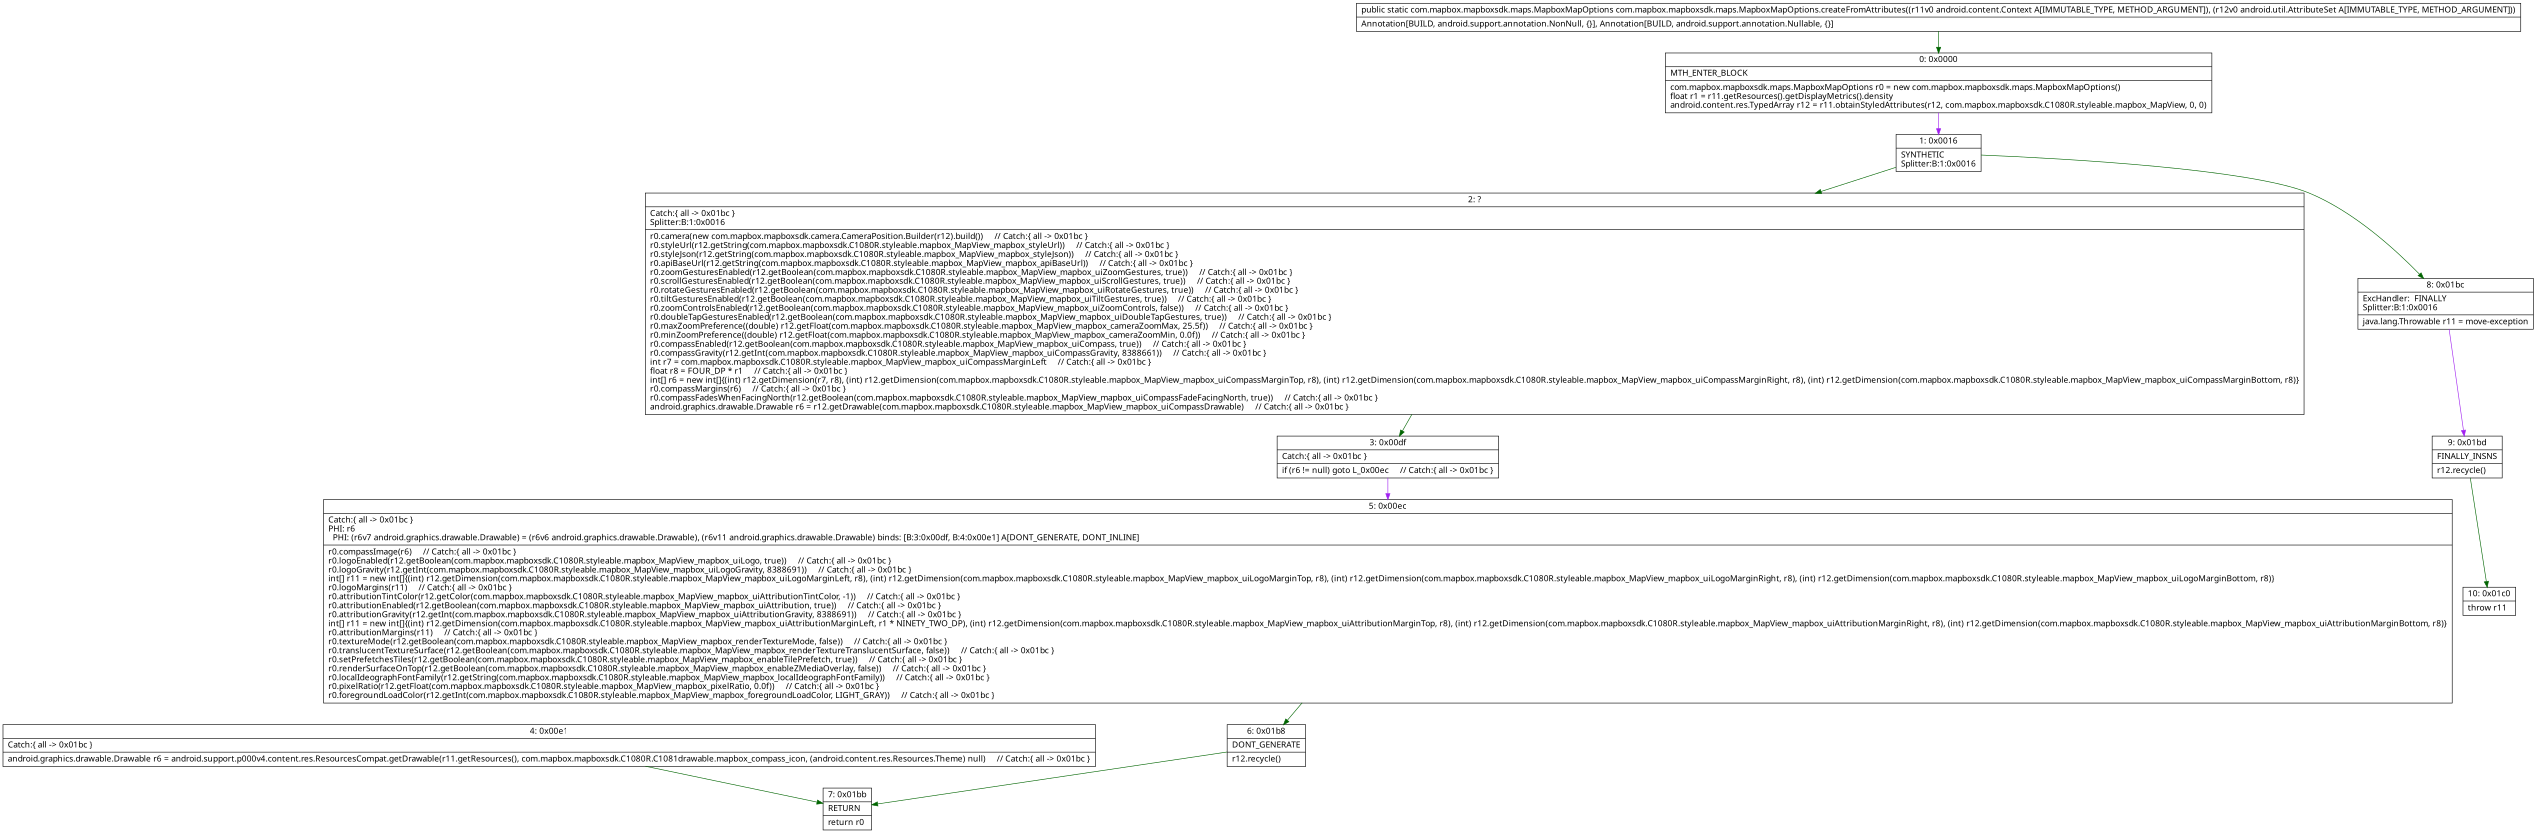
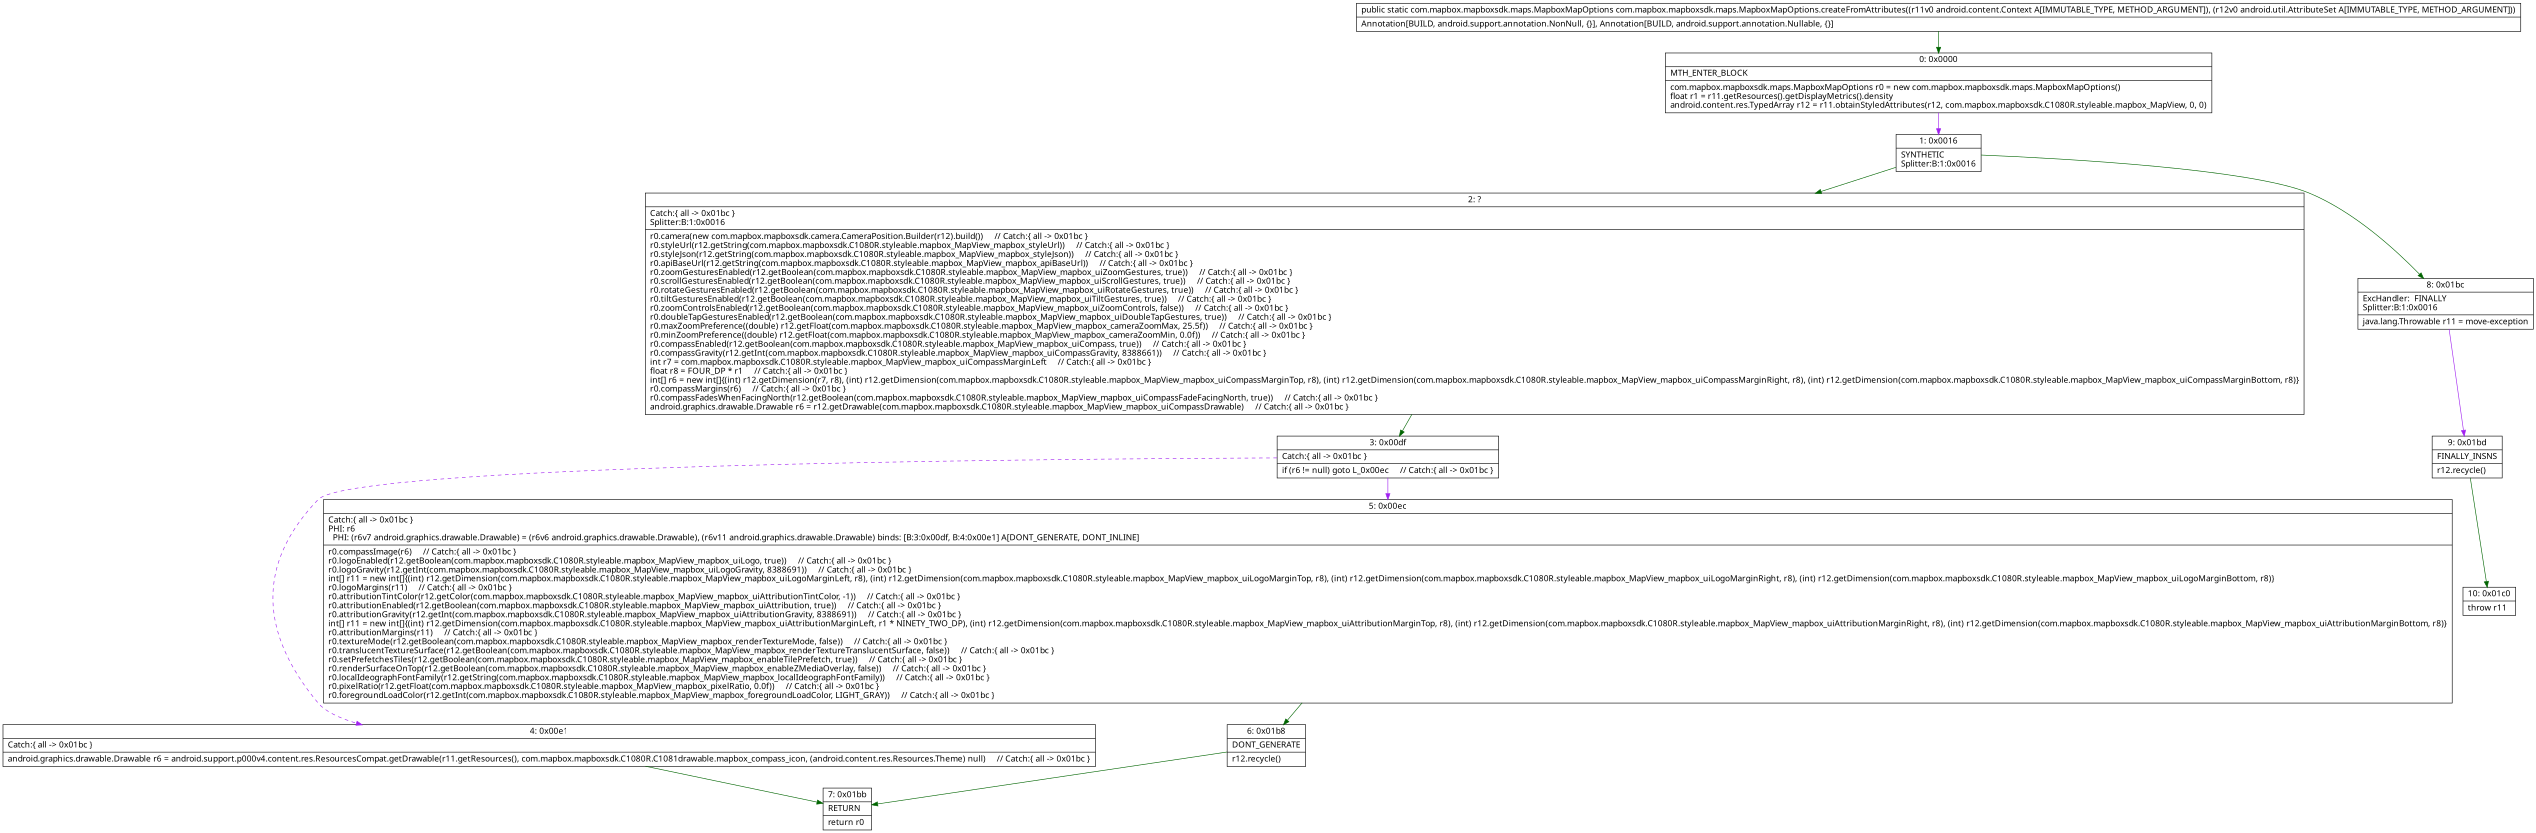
none -> (661, 468)
